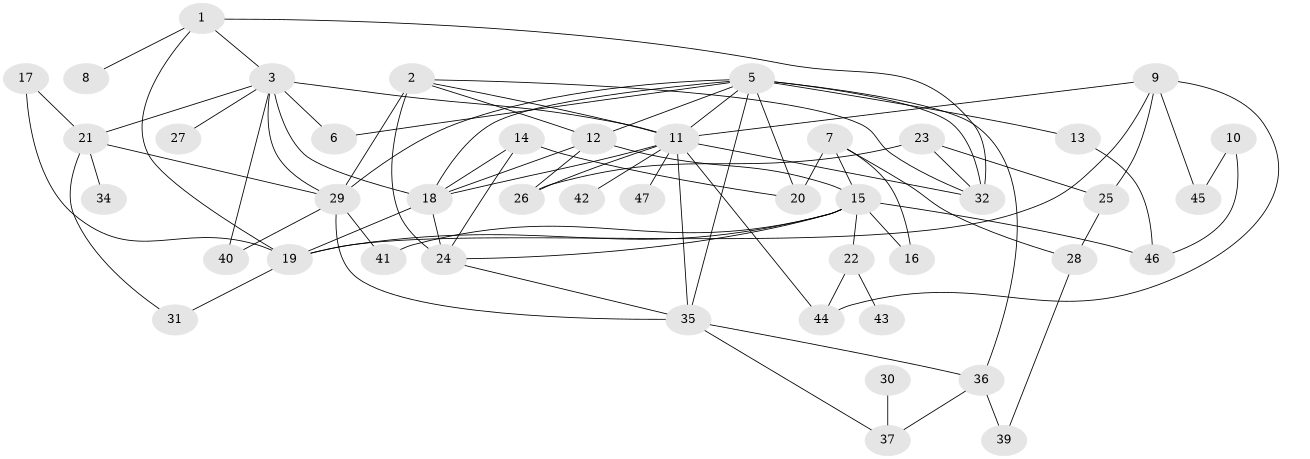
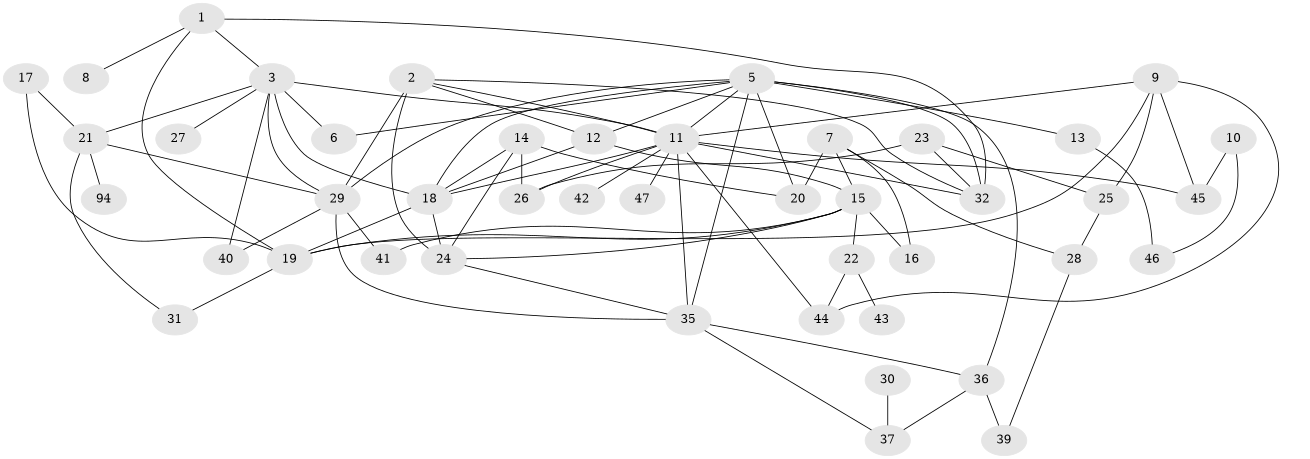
(567, 162) -> (522, 171)
none -> (939, 164)
(104, 199) -> (104, 199)
(1007, 224) -> none
